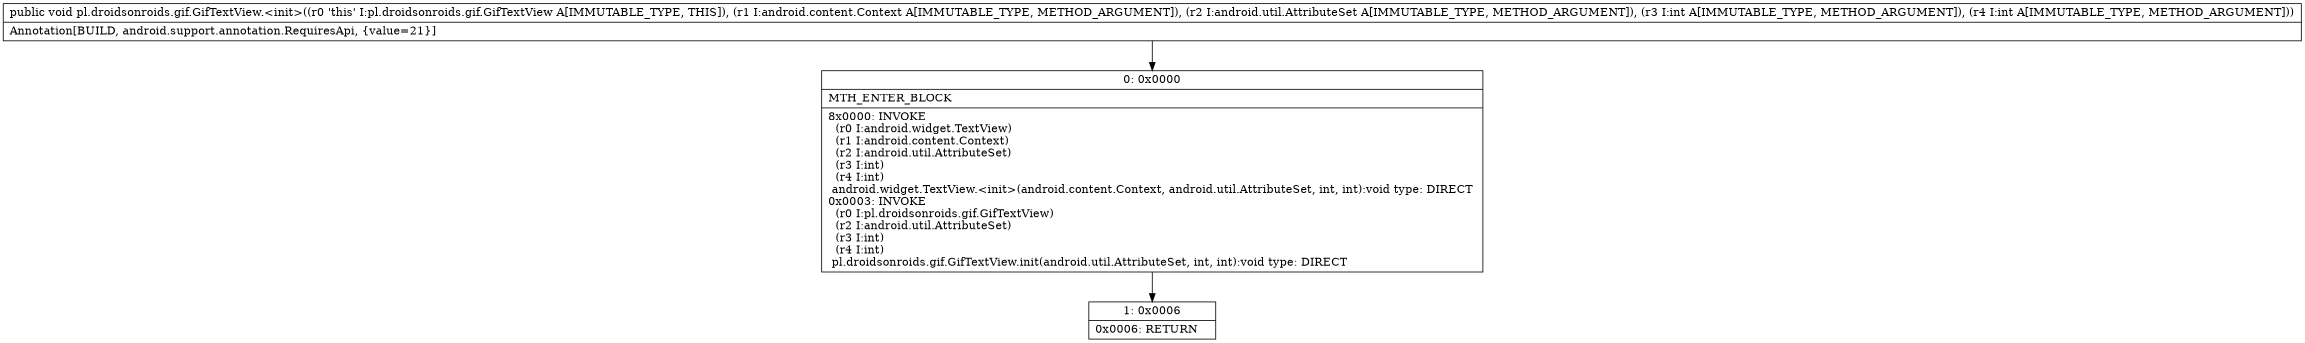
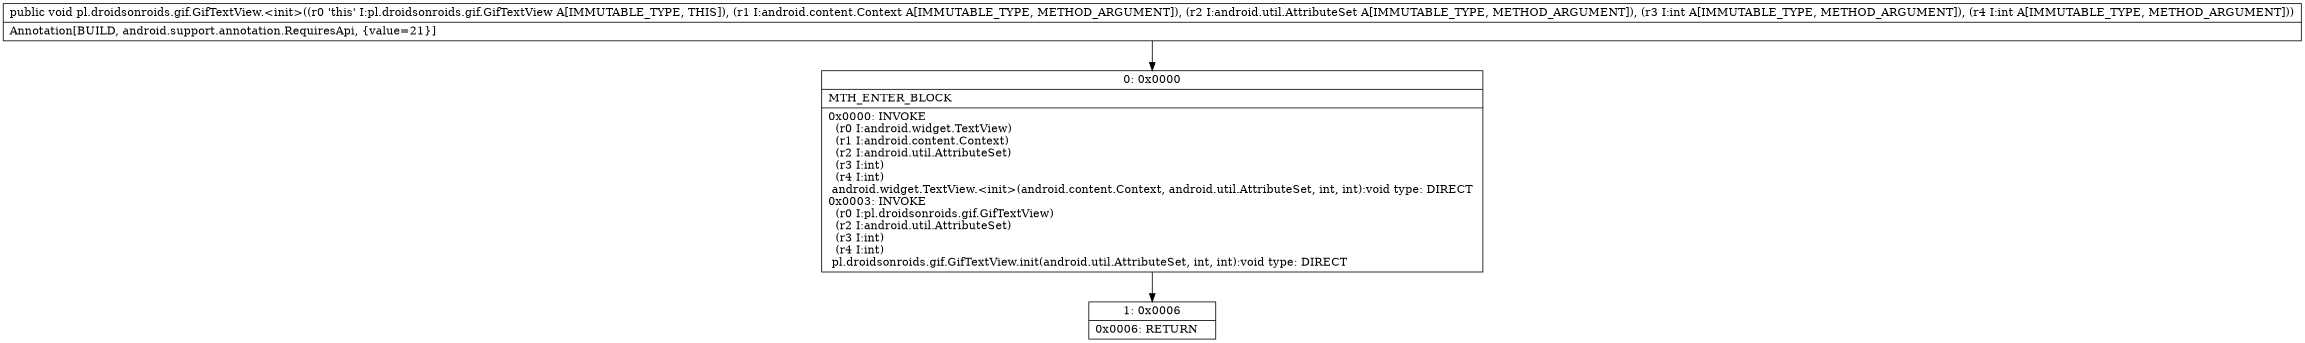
(881, 117) -> (881, 117)
